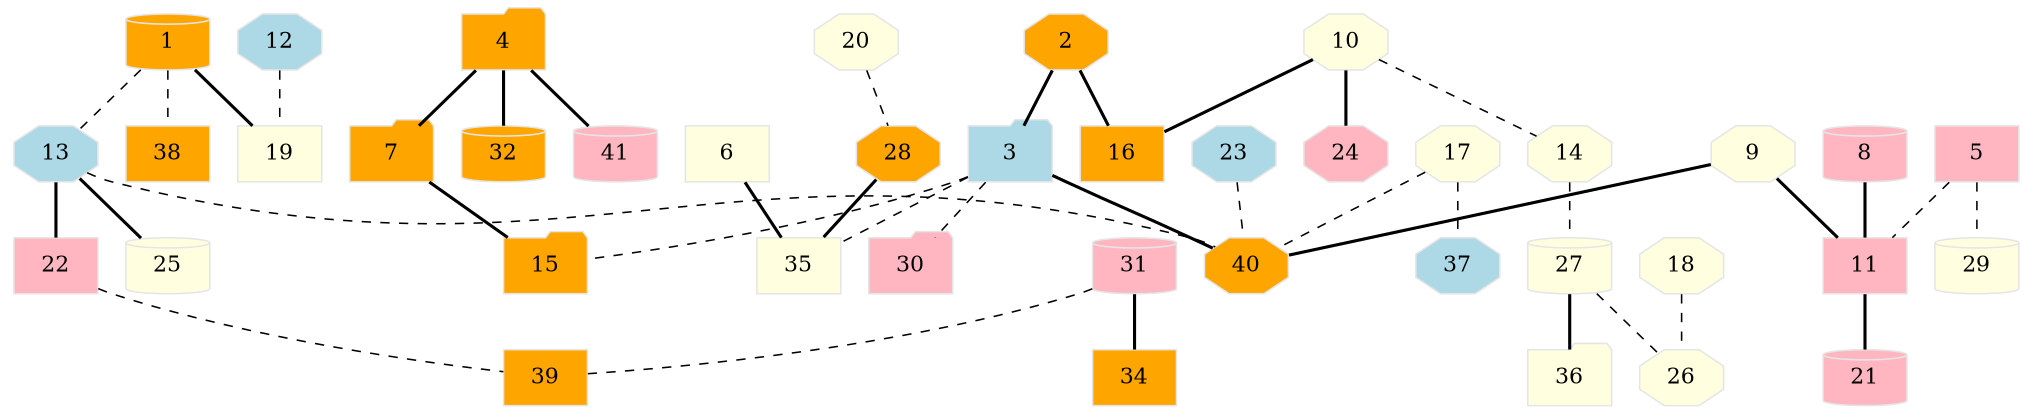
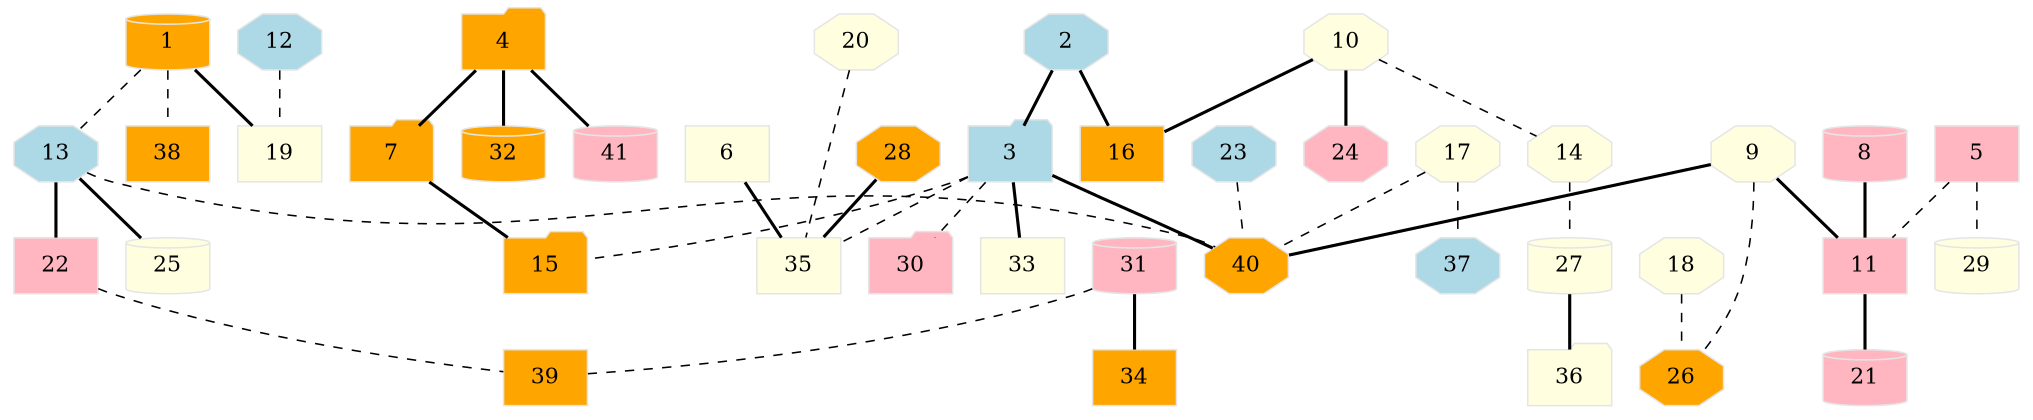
(1066, 42) -> (1066, 42)
(877, 98) -> (828, 154)
none -> (1023, 266)
(1627, 323) -> (1744, 272)
(1682, 378) -> (1682, 378)
